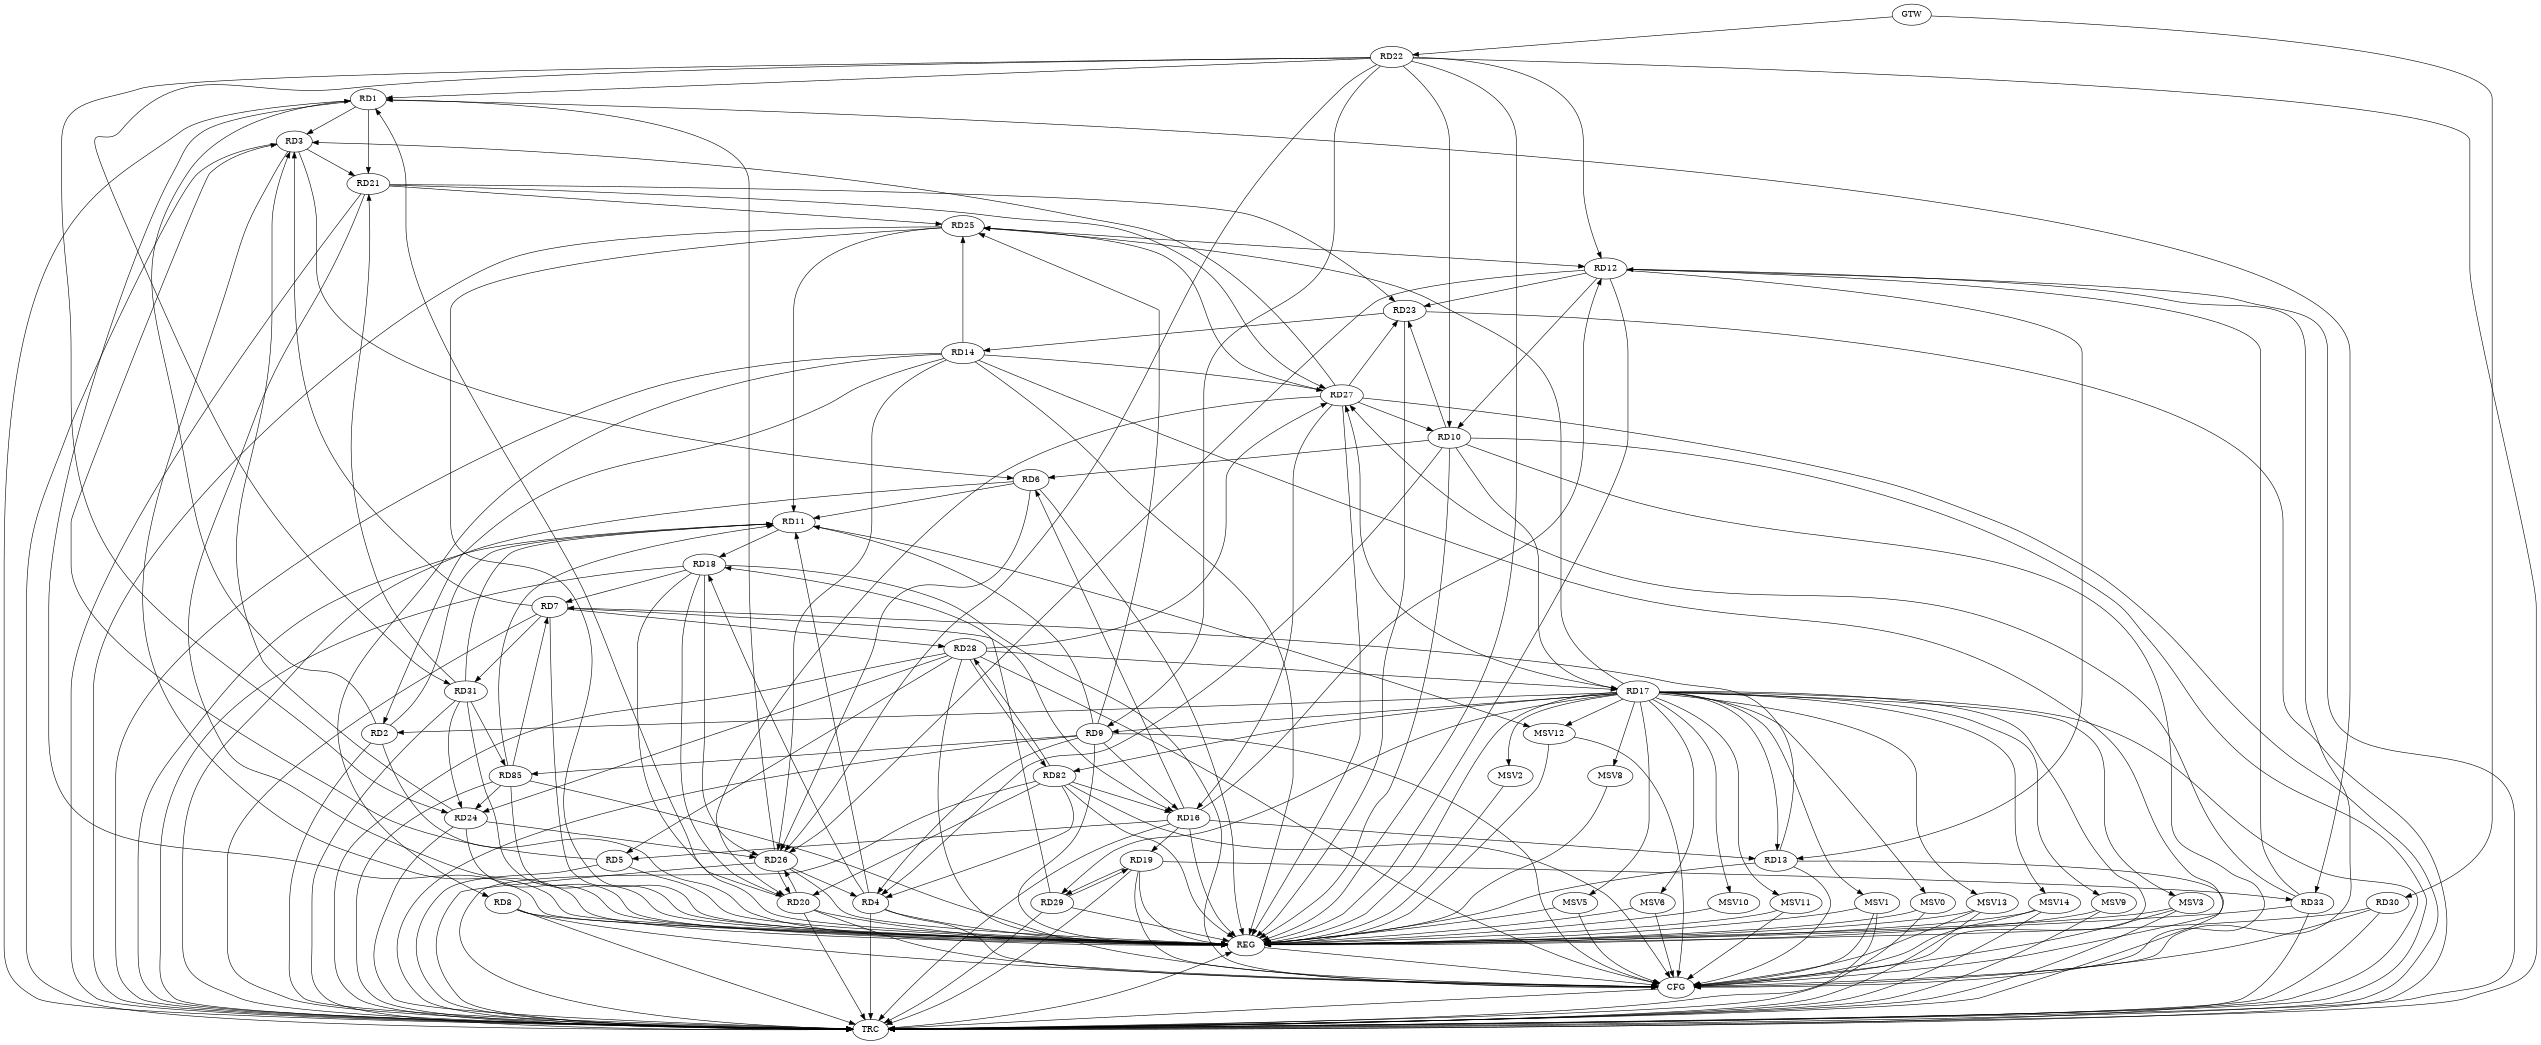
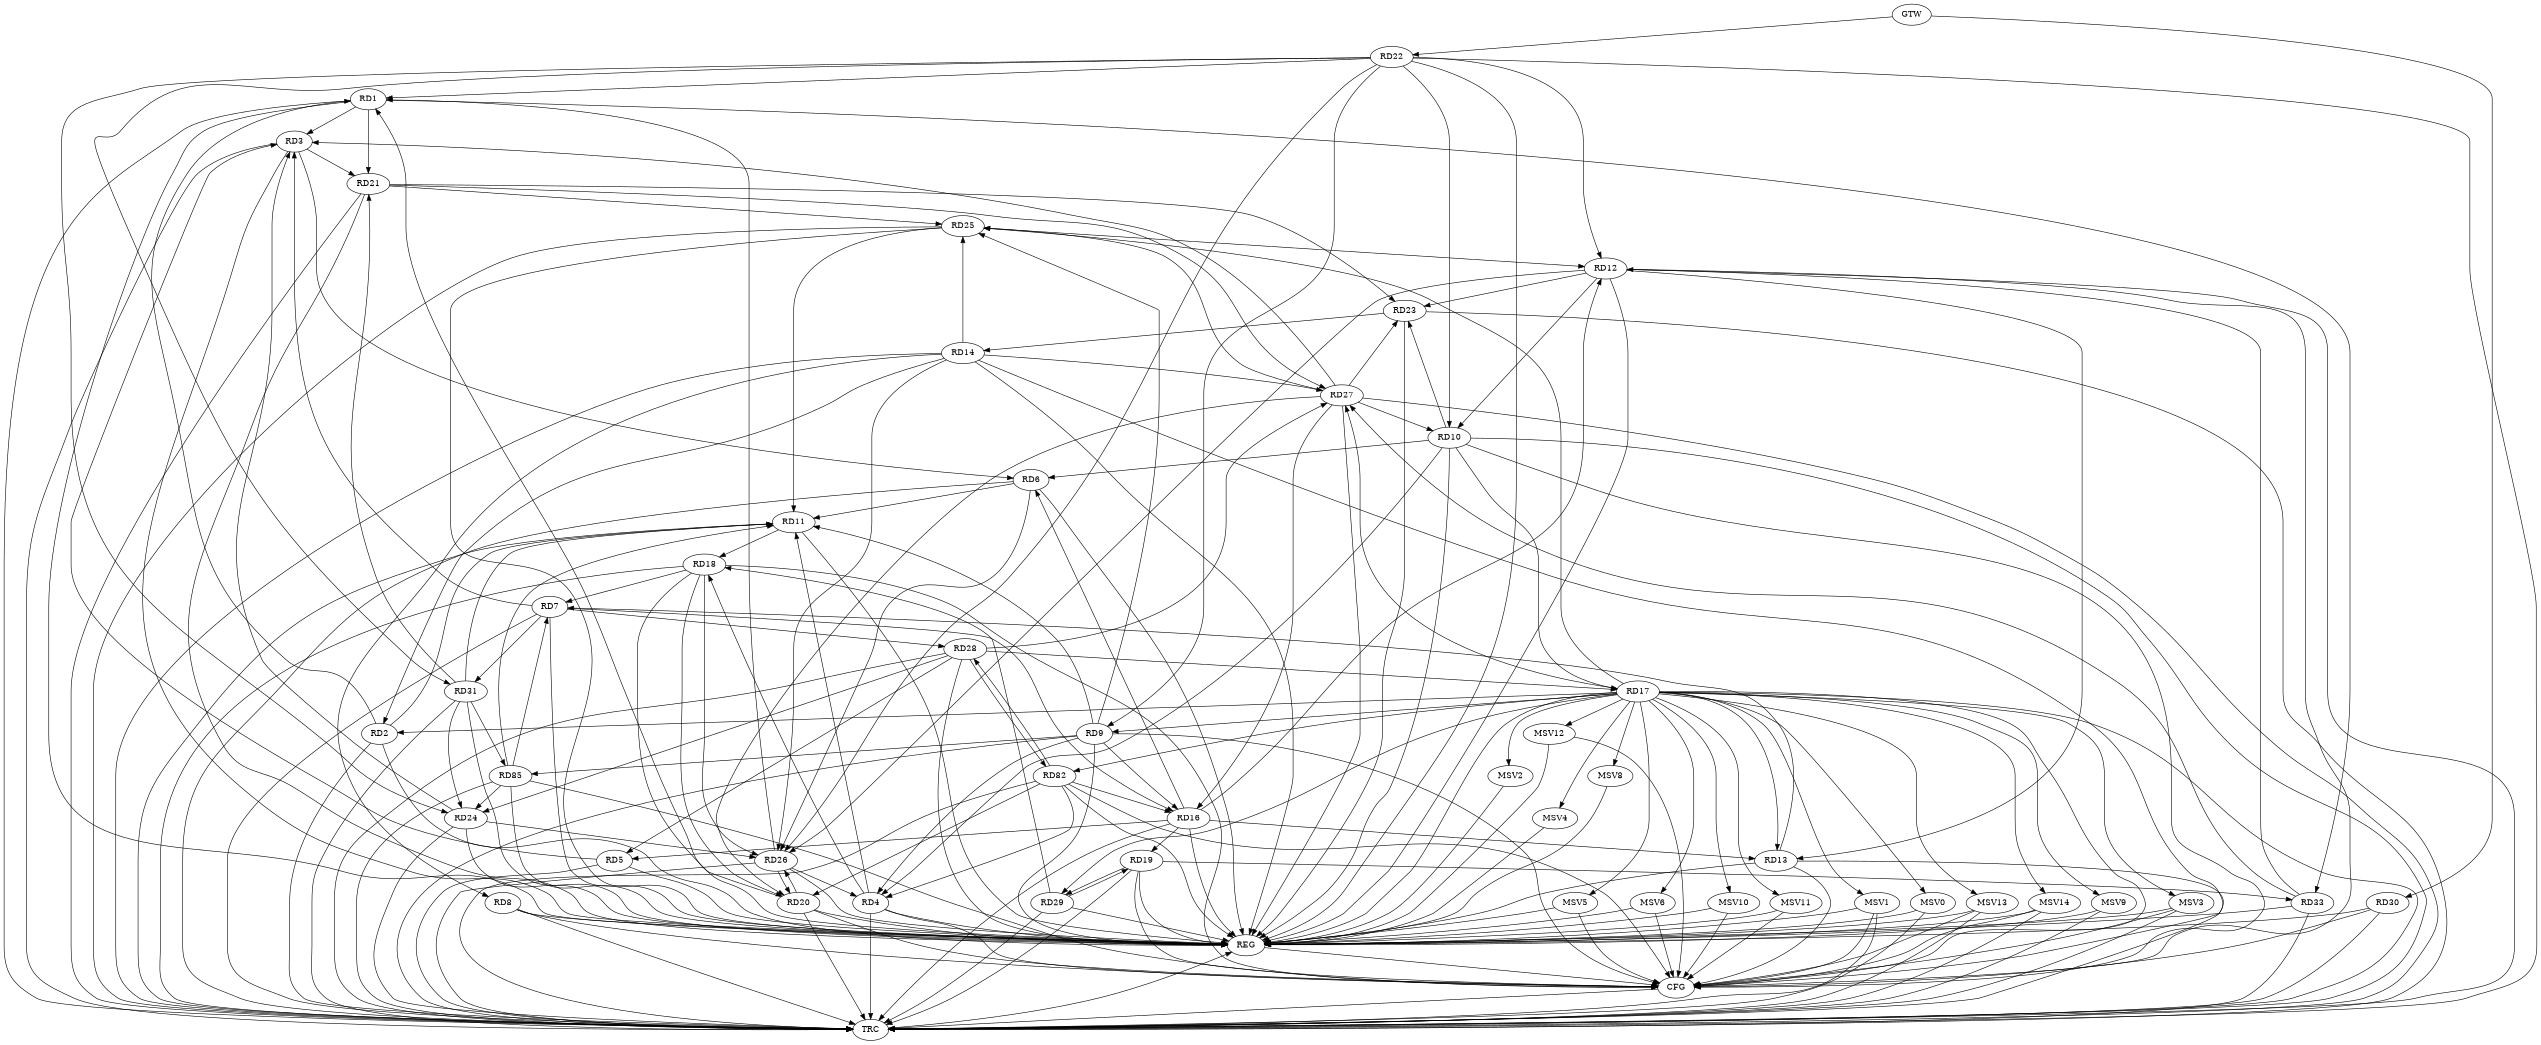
(1172, 615) -> (954, 815)
none -> (1555, 818)
(1295, 823) -> (1708, 944)
